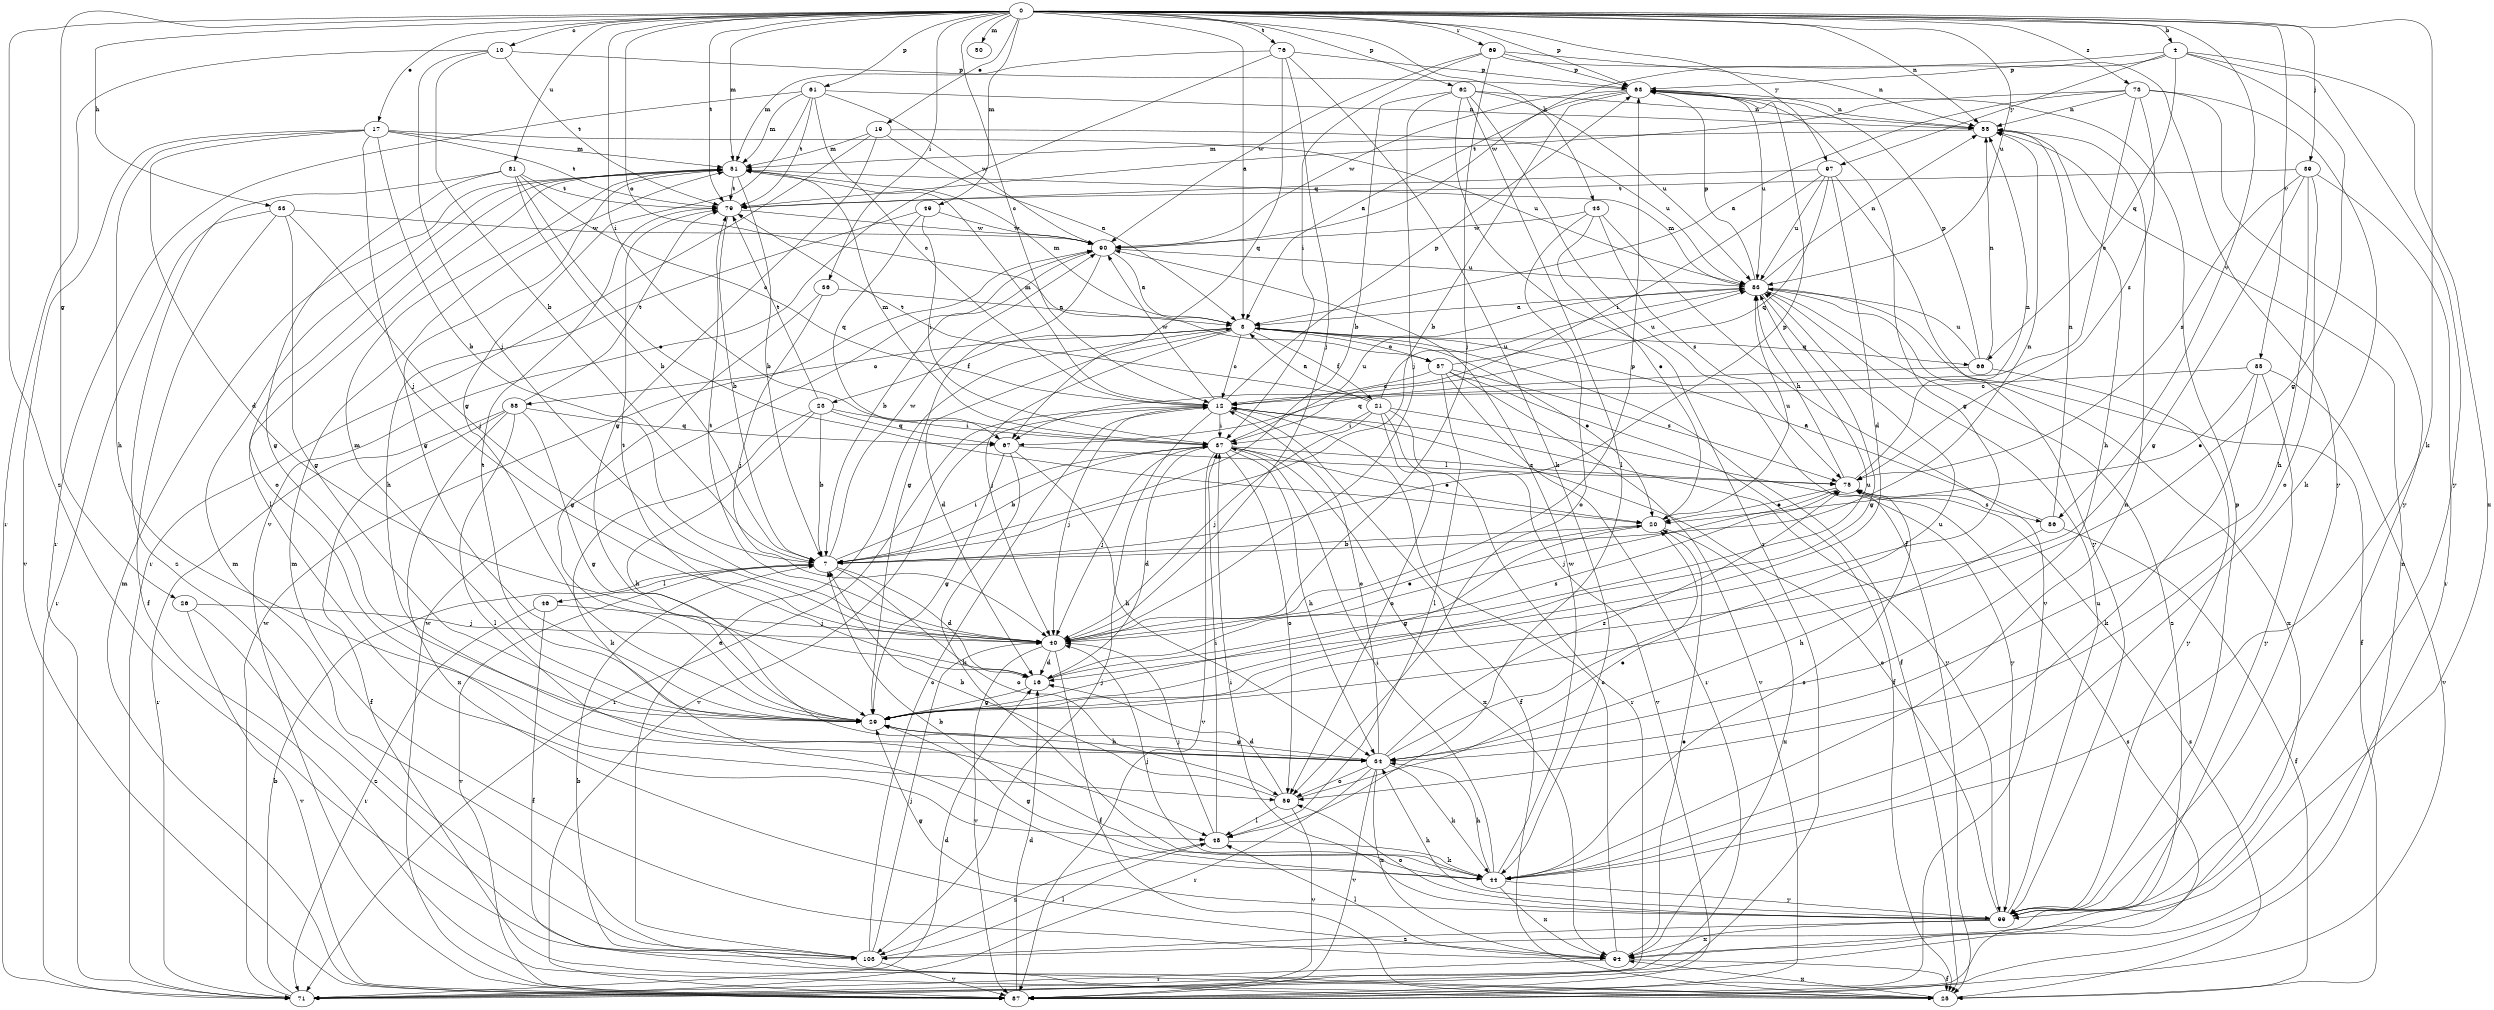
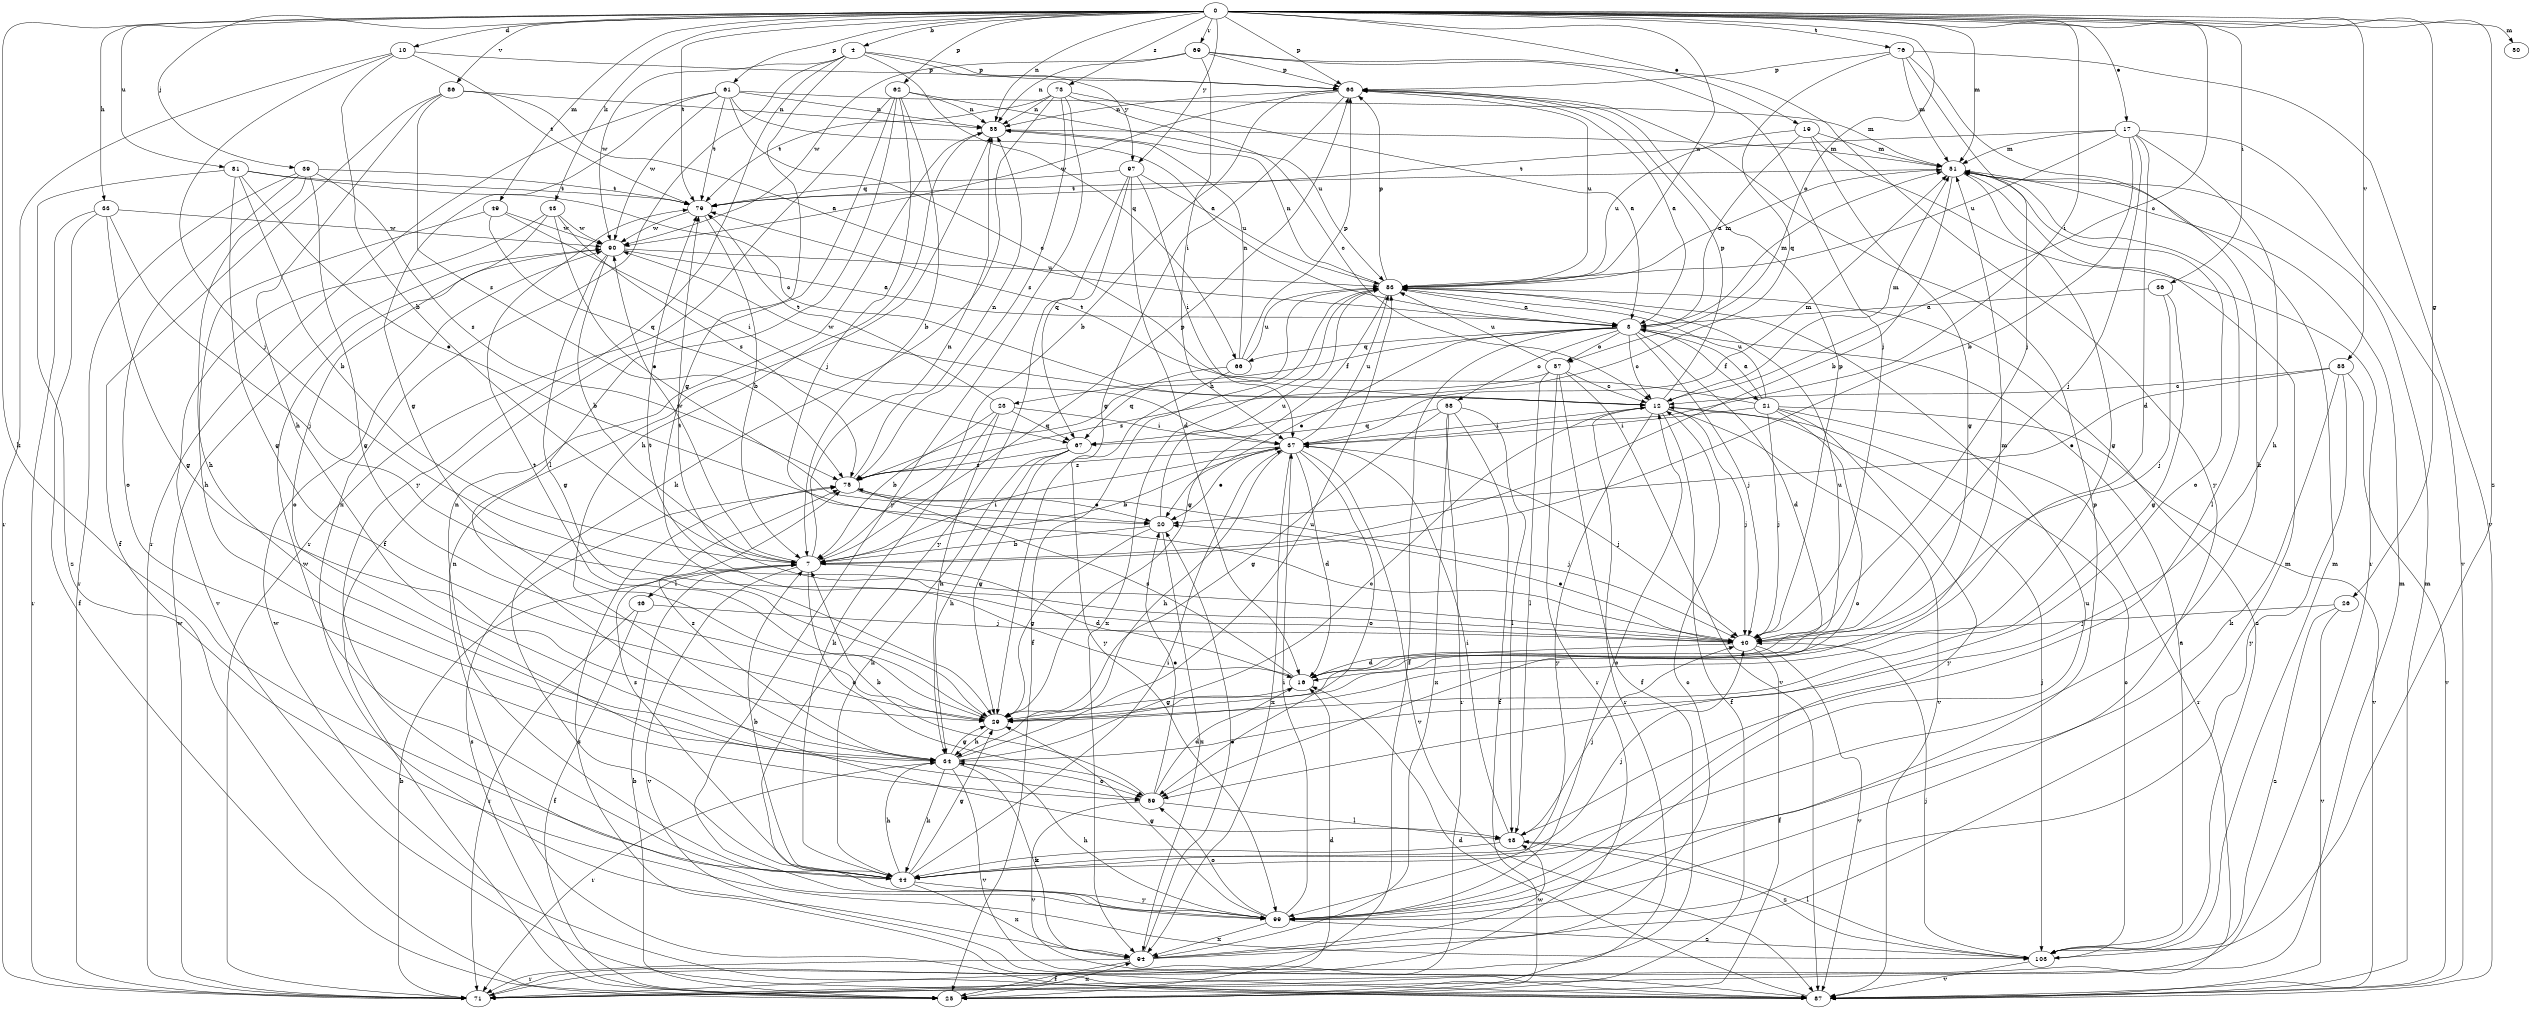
(574, 31) -> (508, 31)
(1243, 74) -> (1163, 168)
(630, 318) -> none
(1447, 465) -> (978, 465)
(1944, 495) -> (559, 336)
(1355, 900) -> (1541, 900)
none -> (1785, 977)
